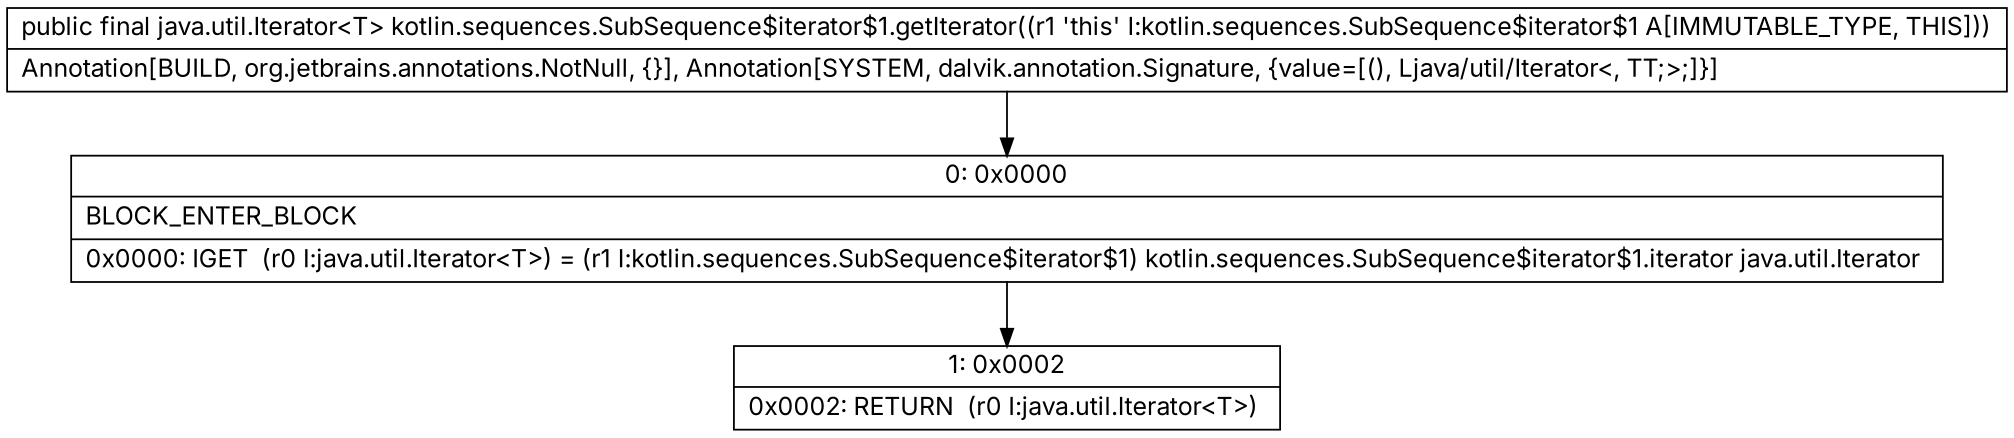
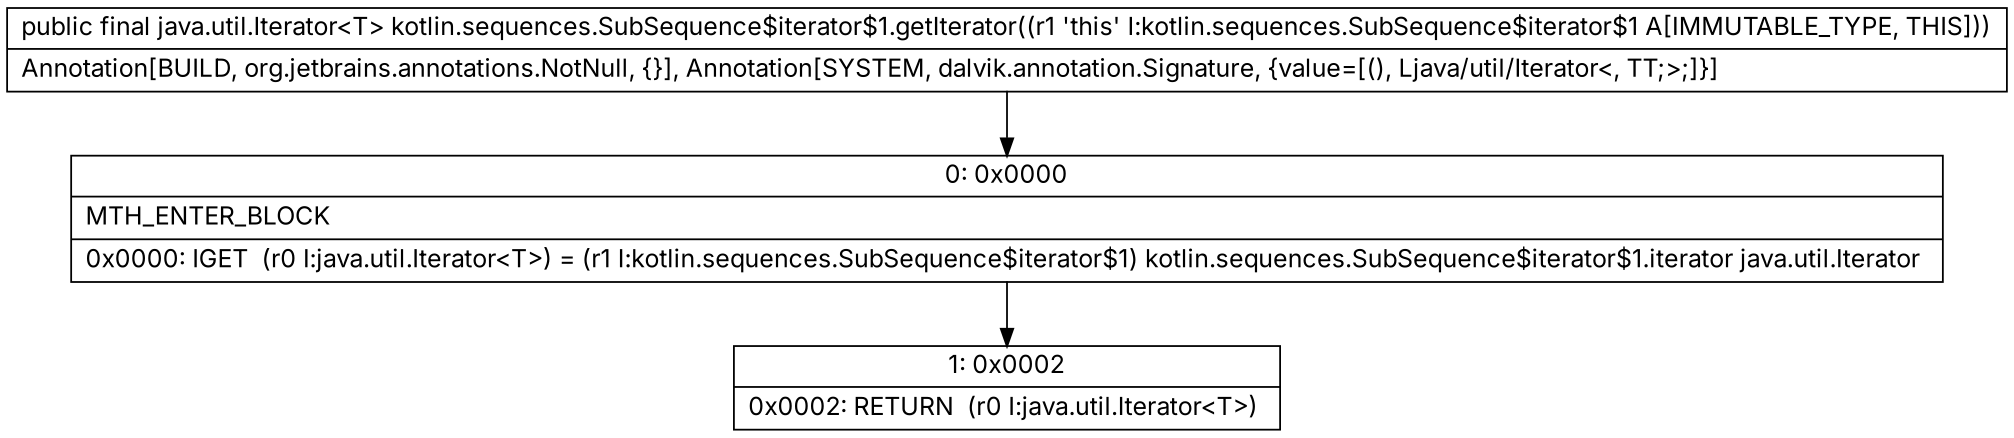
(222, 217) -> (209, 217)
